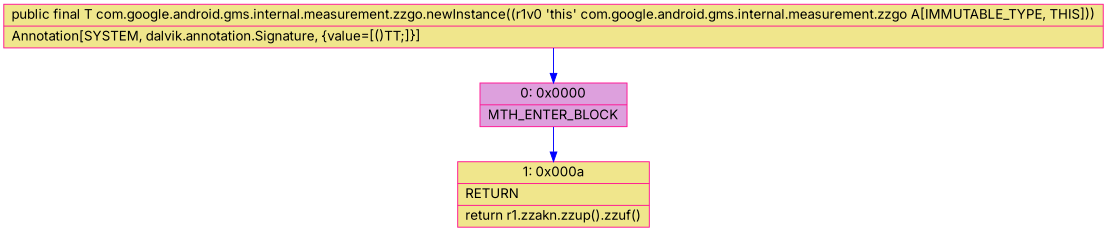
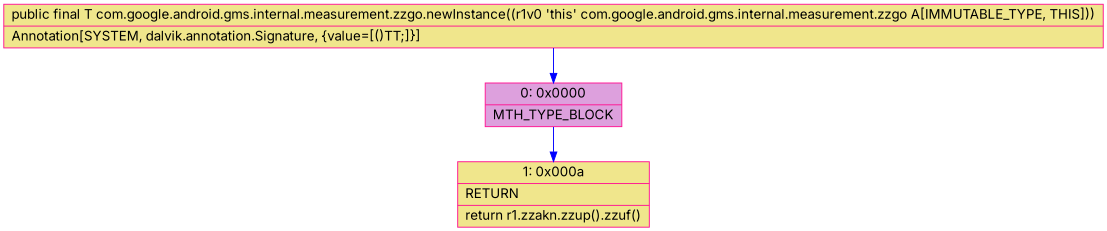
(554, 115) -> (554, 115)
